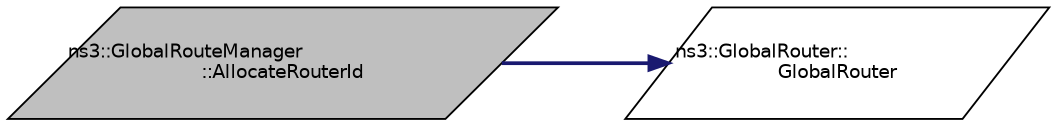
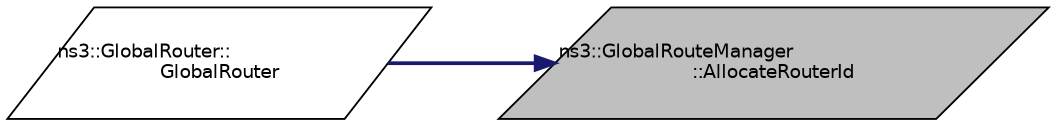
(576, 63) -> (462, 63)
